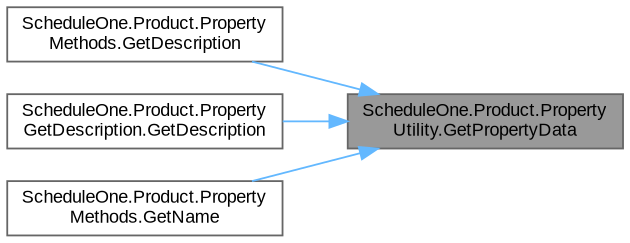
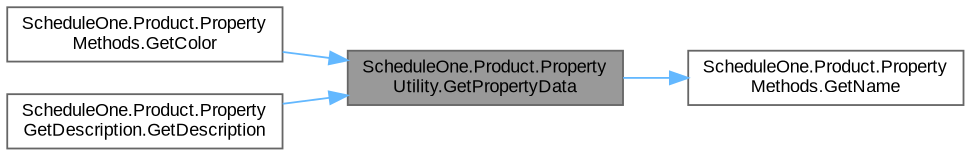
(145, 34) -> (145, 34)
(306, 167) -> (647, 78)
